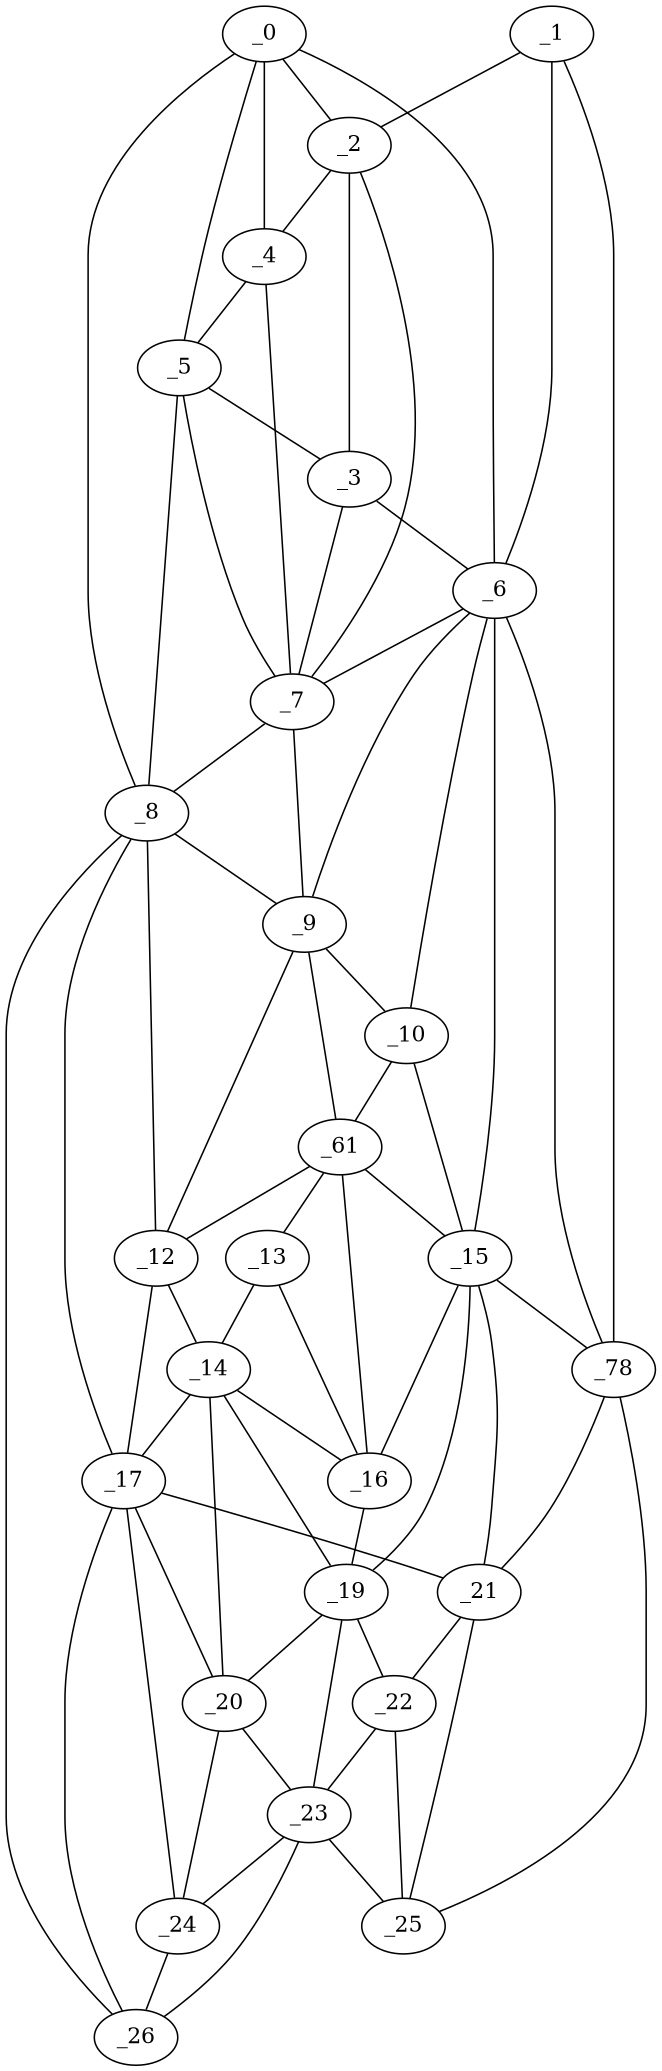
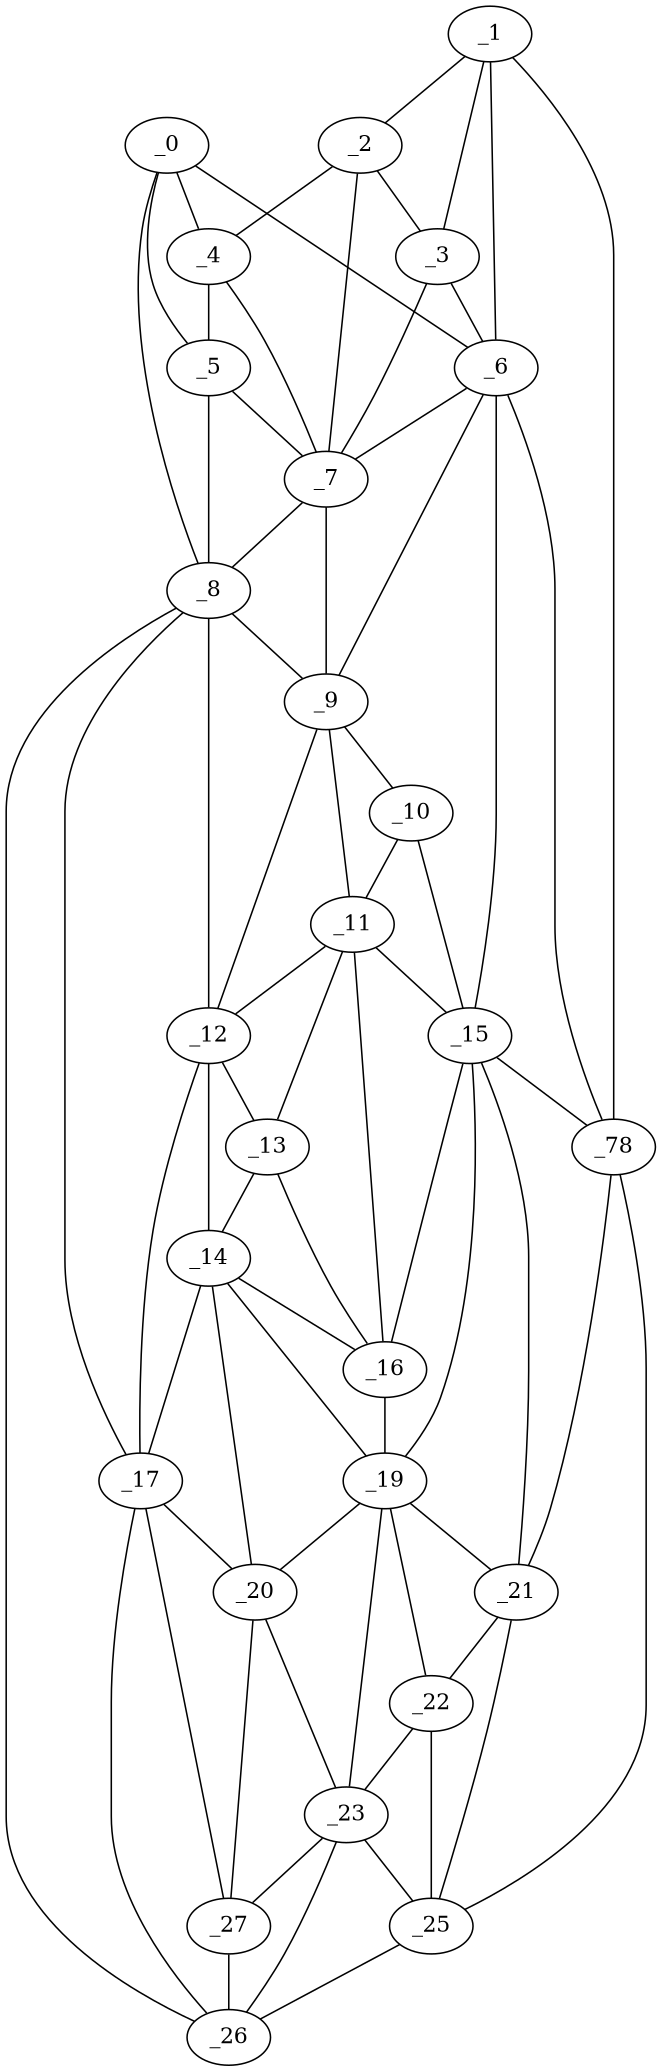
(307, 90) -> none
(264, 424) -> (464, 145)
(445, 812) -> none
none -> (238, 1091)
(340, 1147) -> (352, 924)
(296, 1532) -> (451, 1537)
(178, 1926) -> (229, 1926)
none -> (330, 1982)
